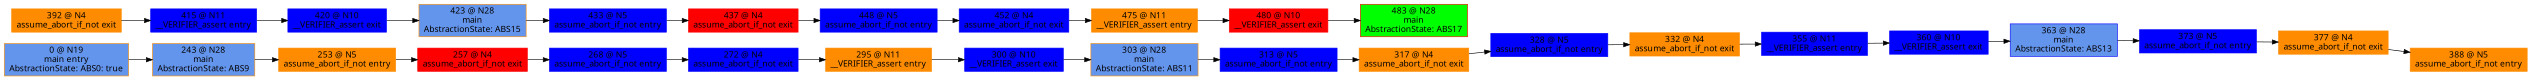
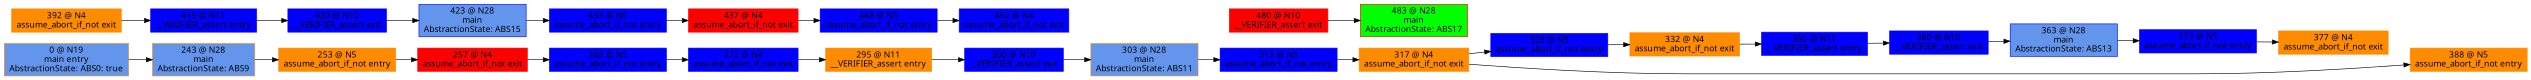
(473, 21) -> (473, 21)
(1144, 21) -> none
(2396, 51) -> (1936, 74)
